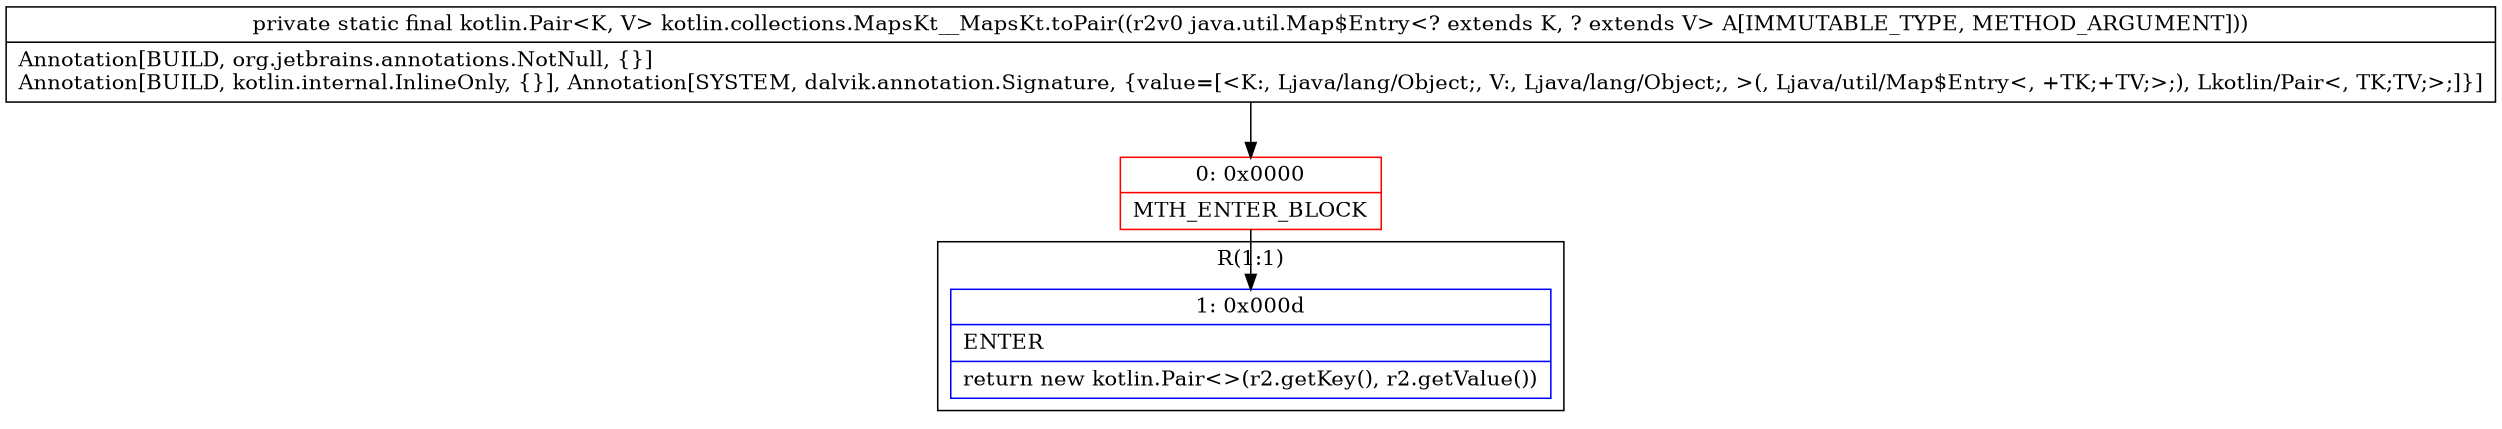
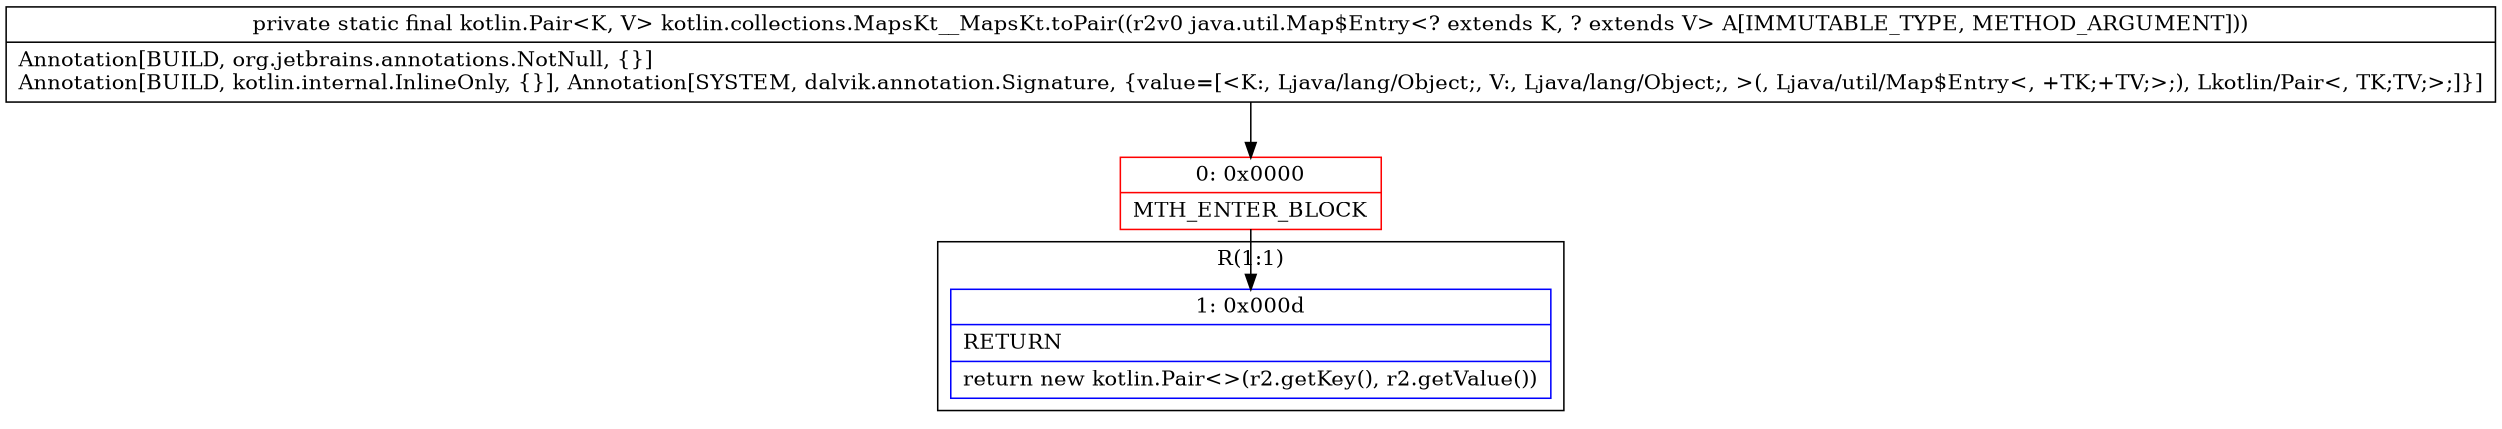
(1004, 342) -> (1013, 342)
